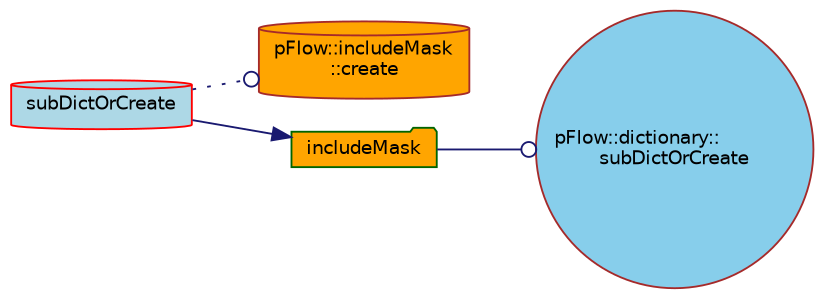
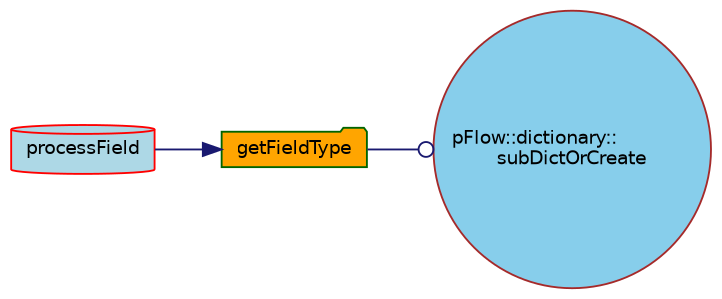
(364, 60) -> none
(102, 105) -> (83, 149)
(364, 149) -> (294, 149)
